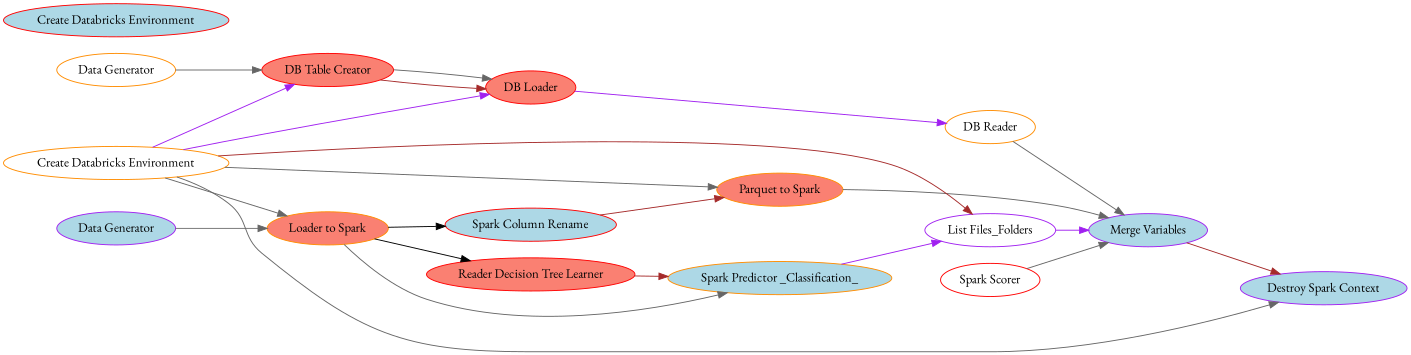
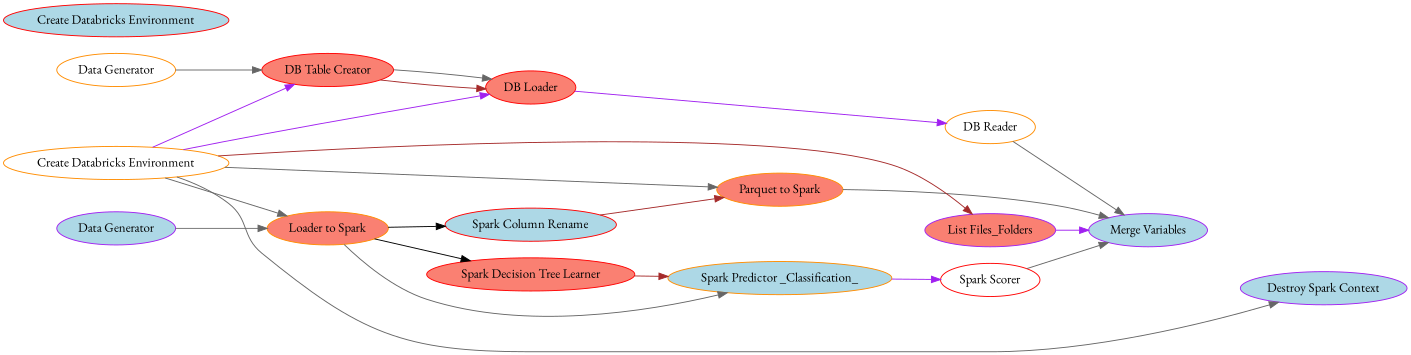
(990, 230) -> (990, 230)
(887, 254) -> (912, 279)
(1229, 257) -> none
(531, 274) -> (531, 274)
